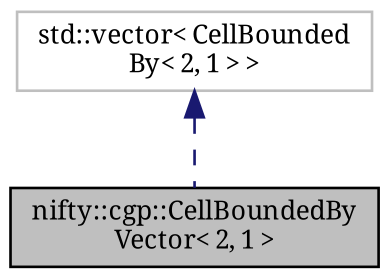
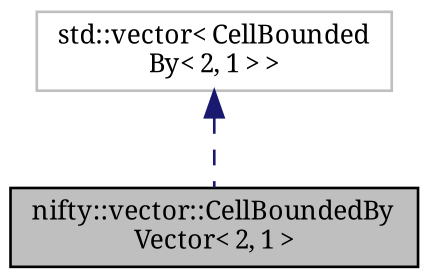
(195, 227) -> (214, 227)
